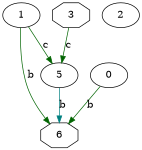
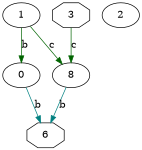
(59, 75) -> (71, 75)
(24, 76) -> (21, 42)
(87, 102) -> (32, 102)
